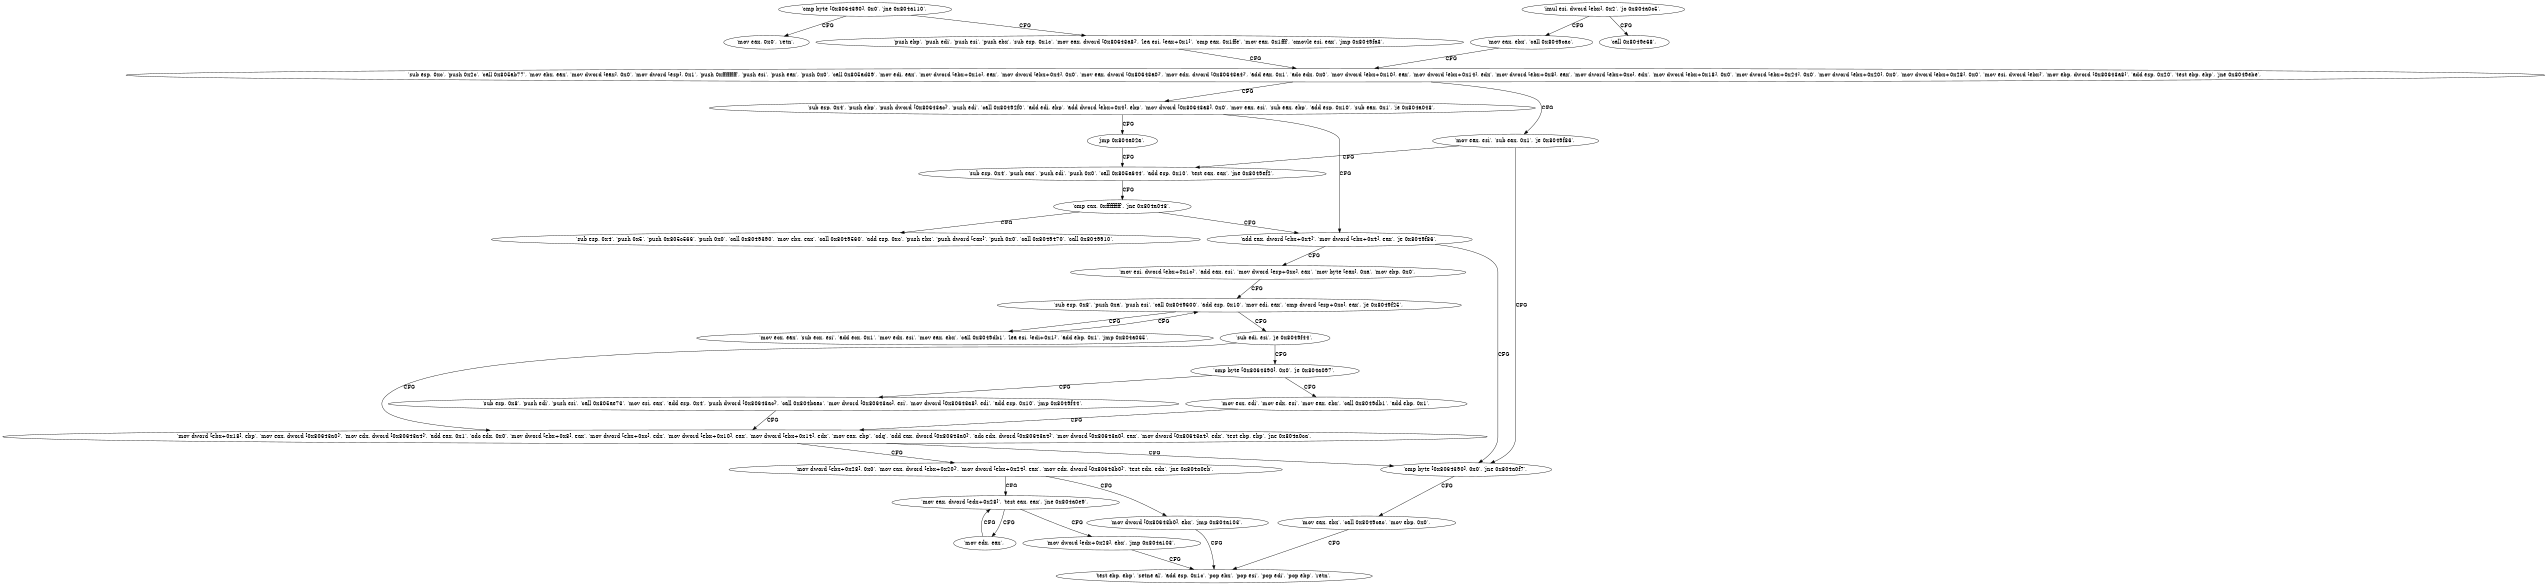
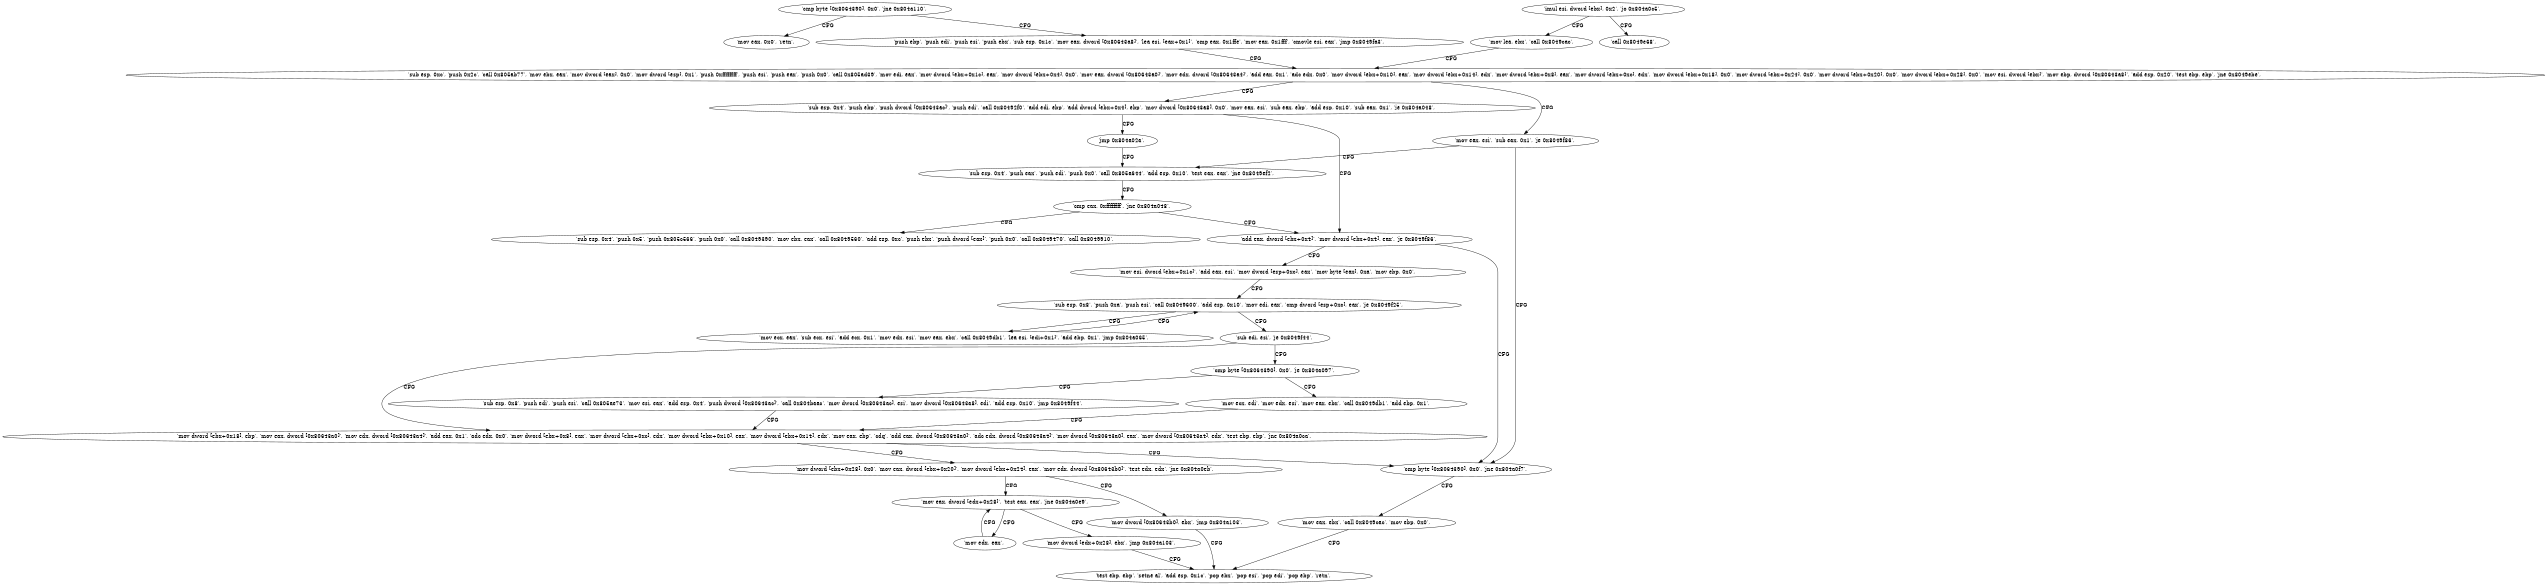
(1532, 42) -> (1532, 42)
